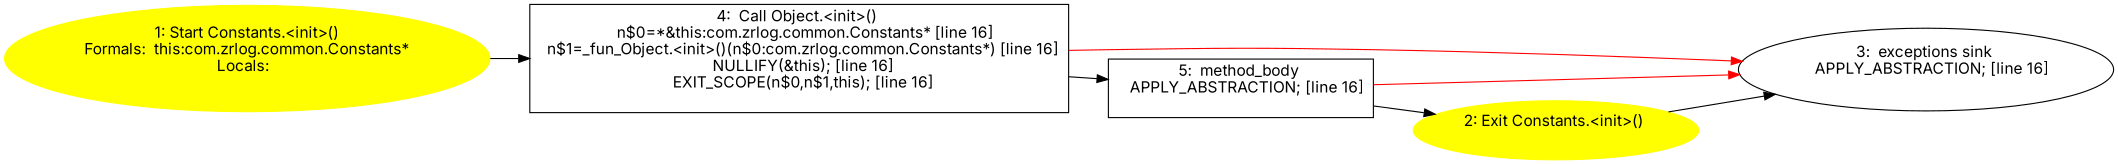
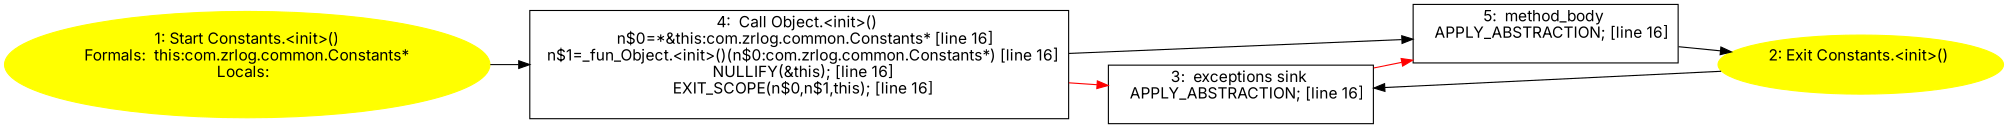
(1926, 70) -> (1241, 94)
(1551, 80) -> (1388, 65)
